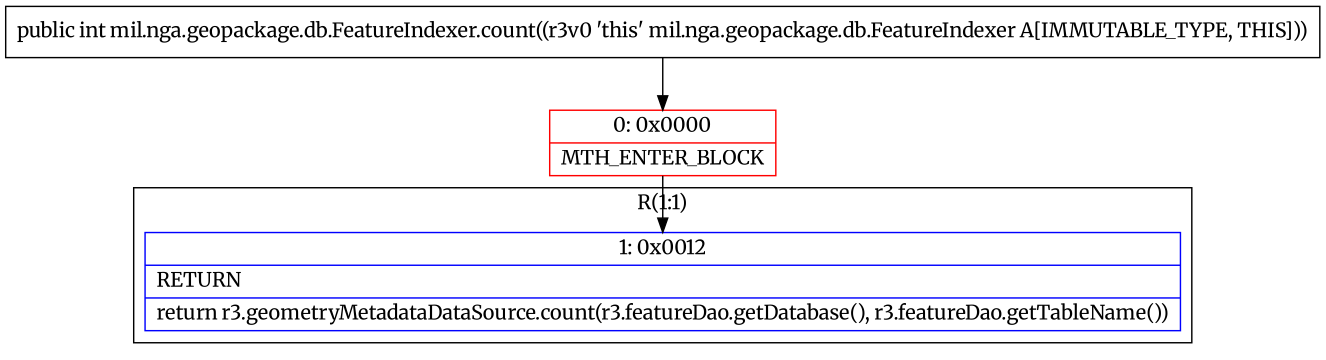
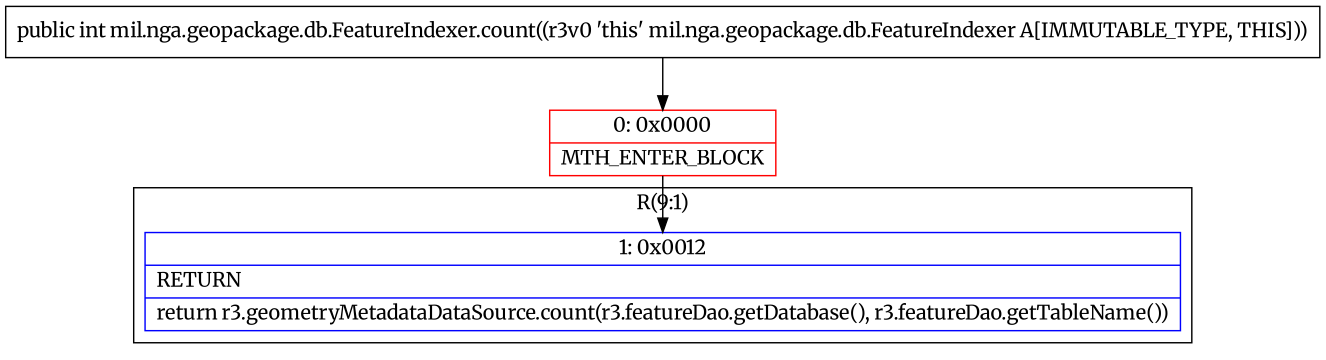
(663, 204) -> (663, 204)
